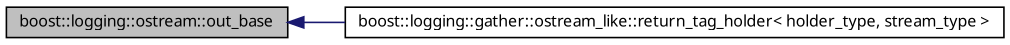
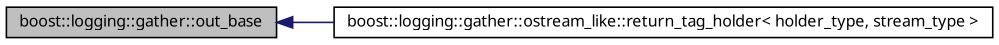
(147, 22) -> (141, 22)
